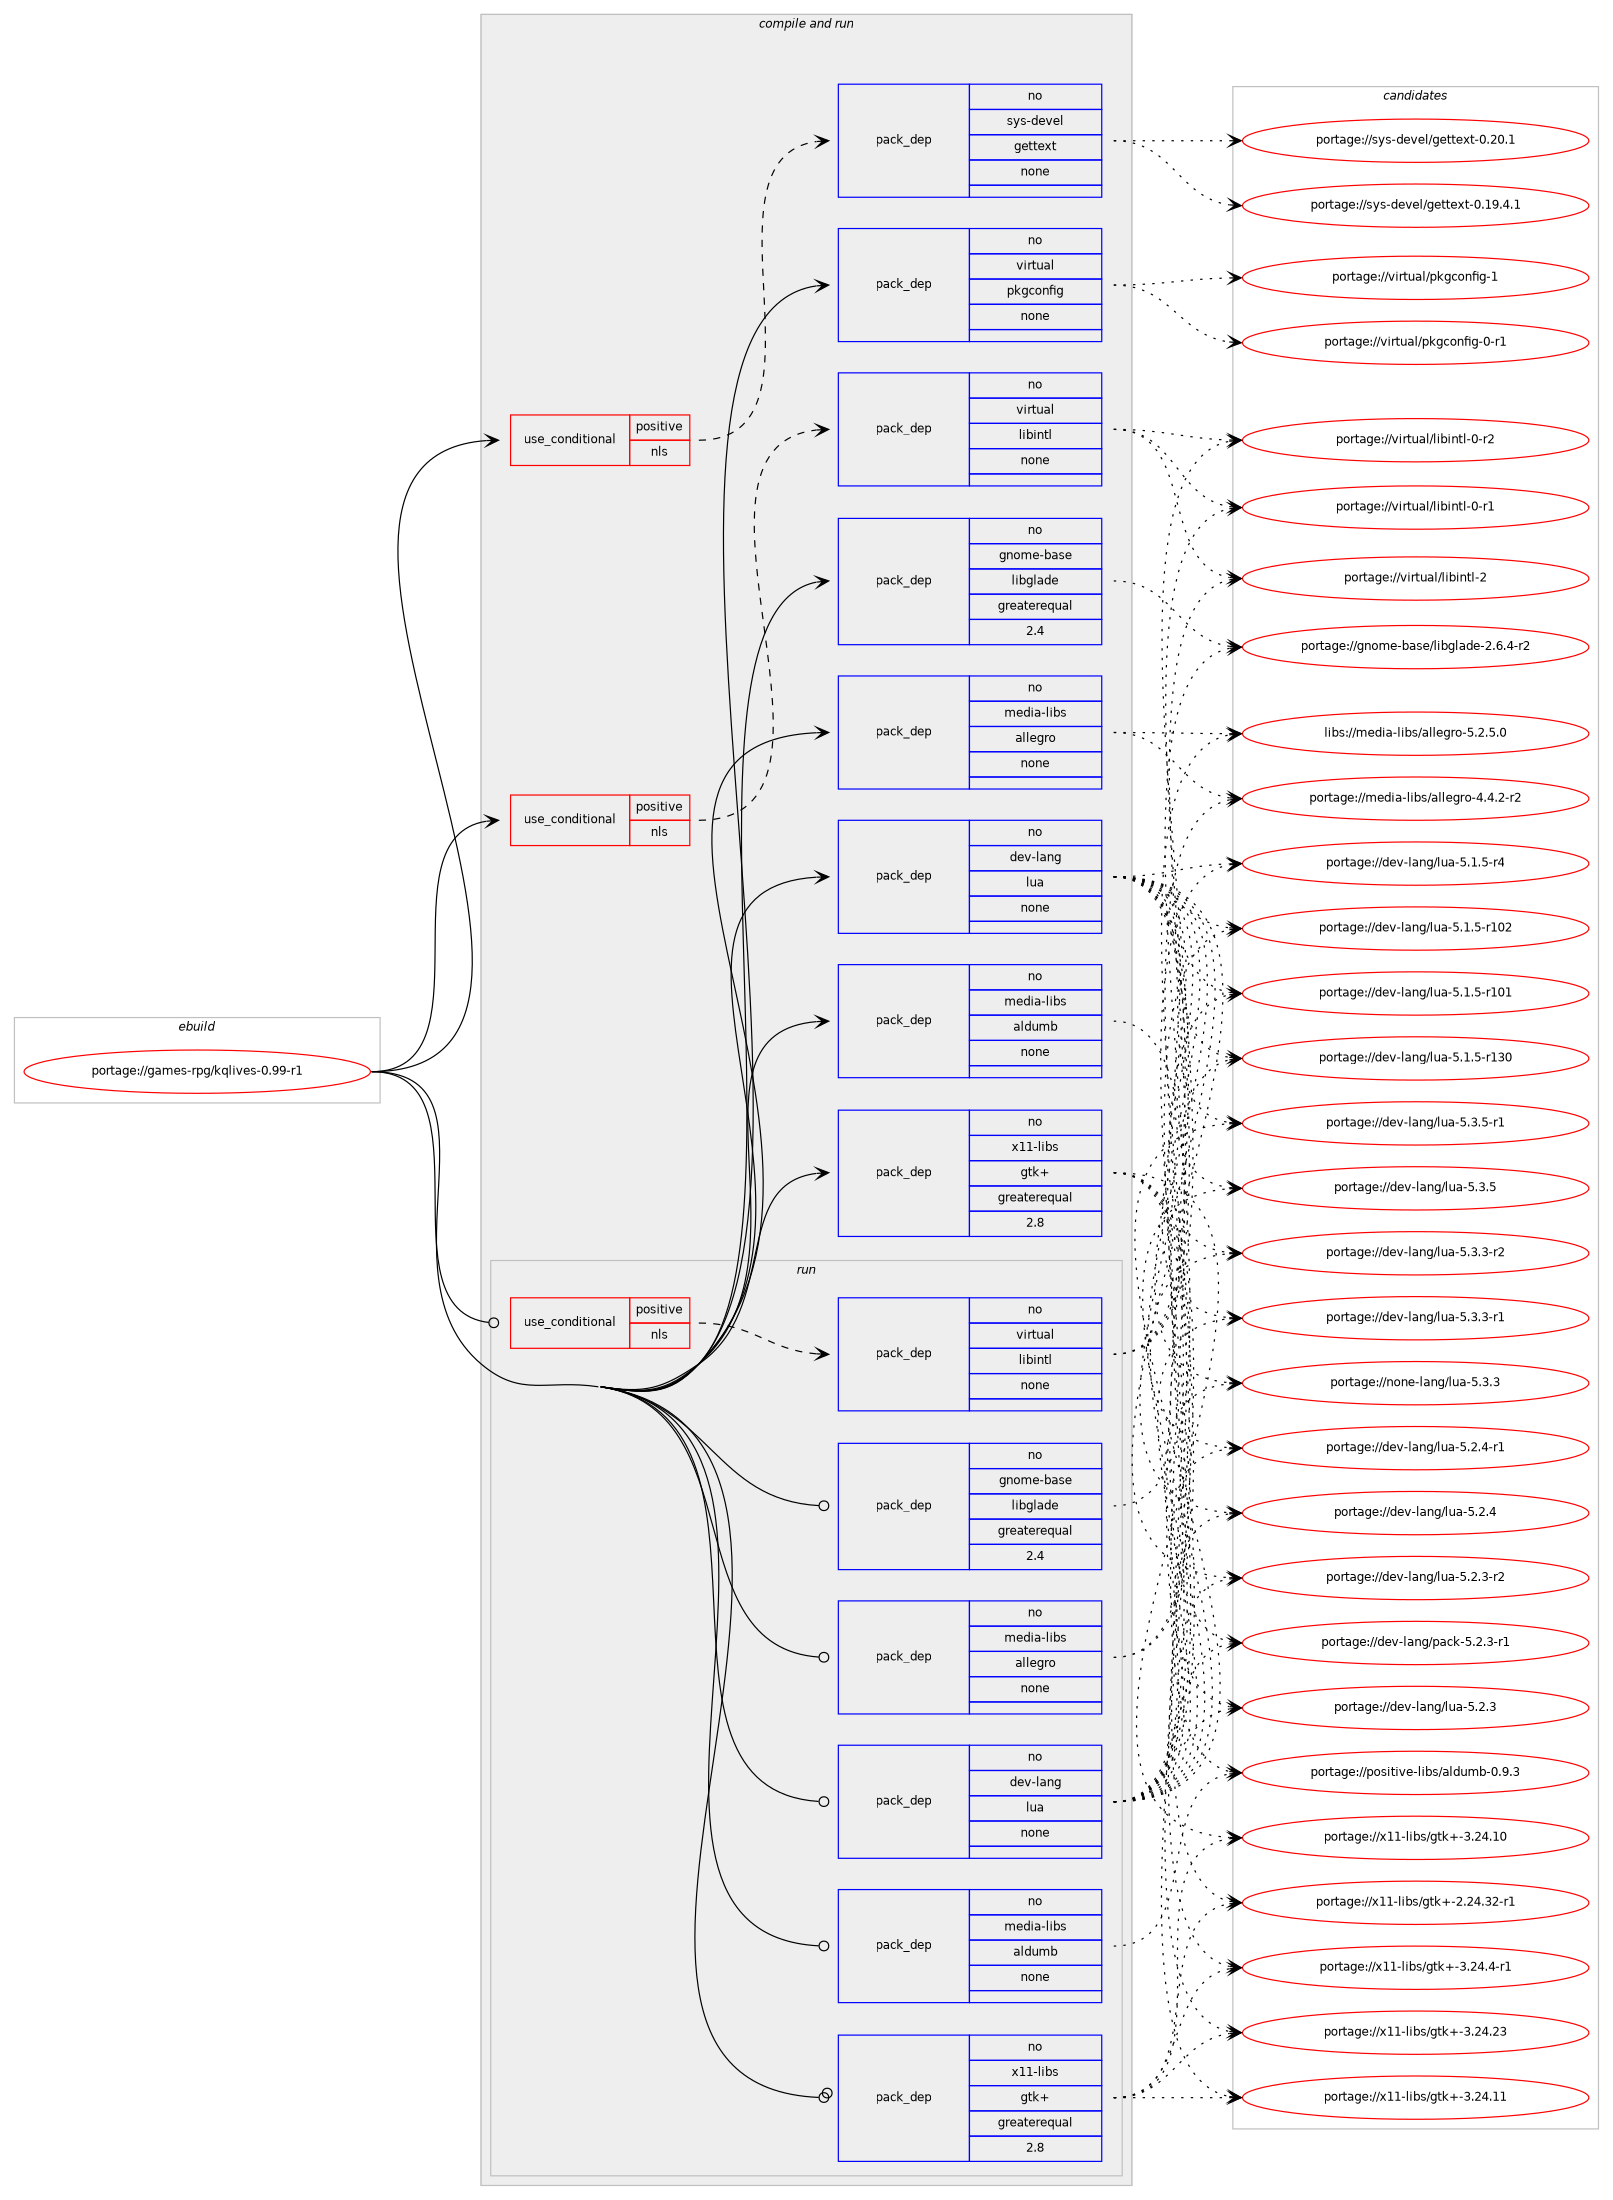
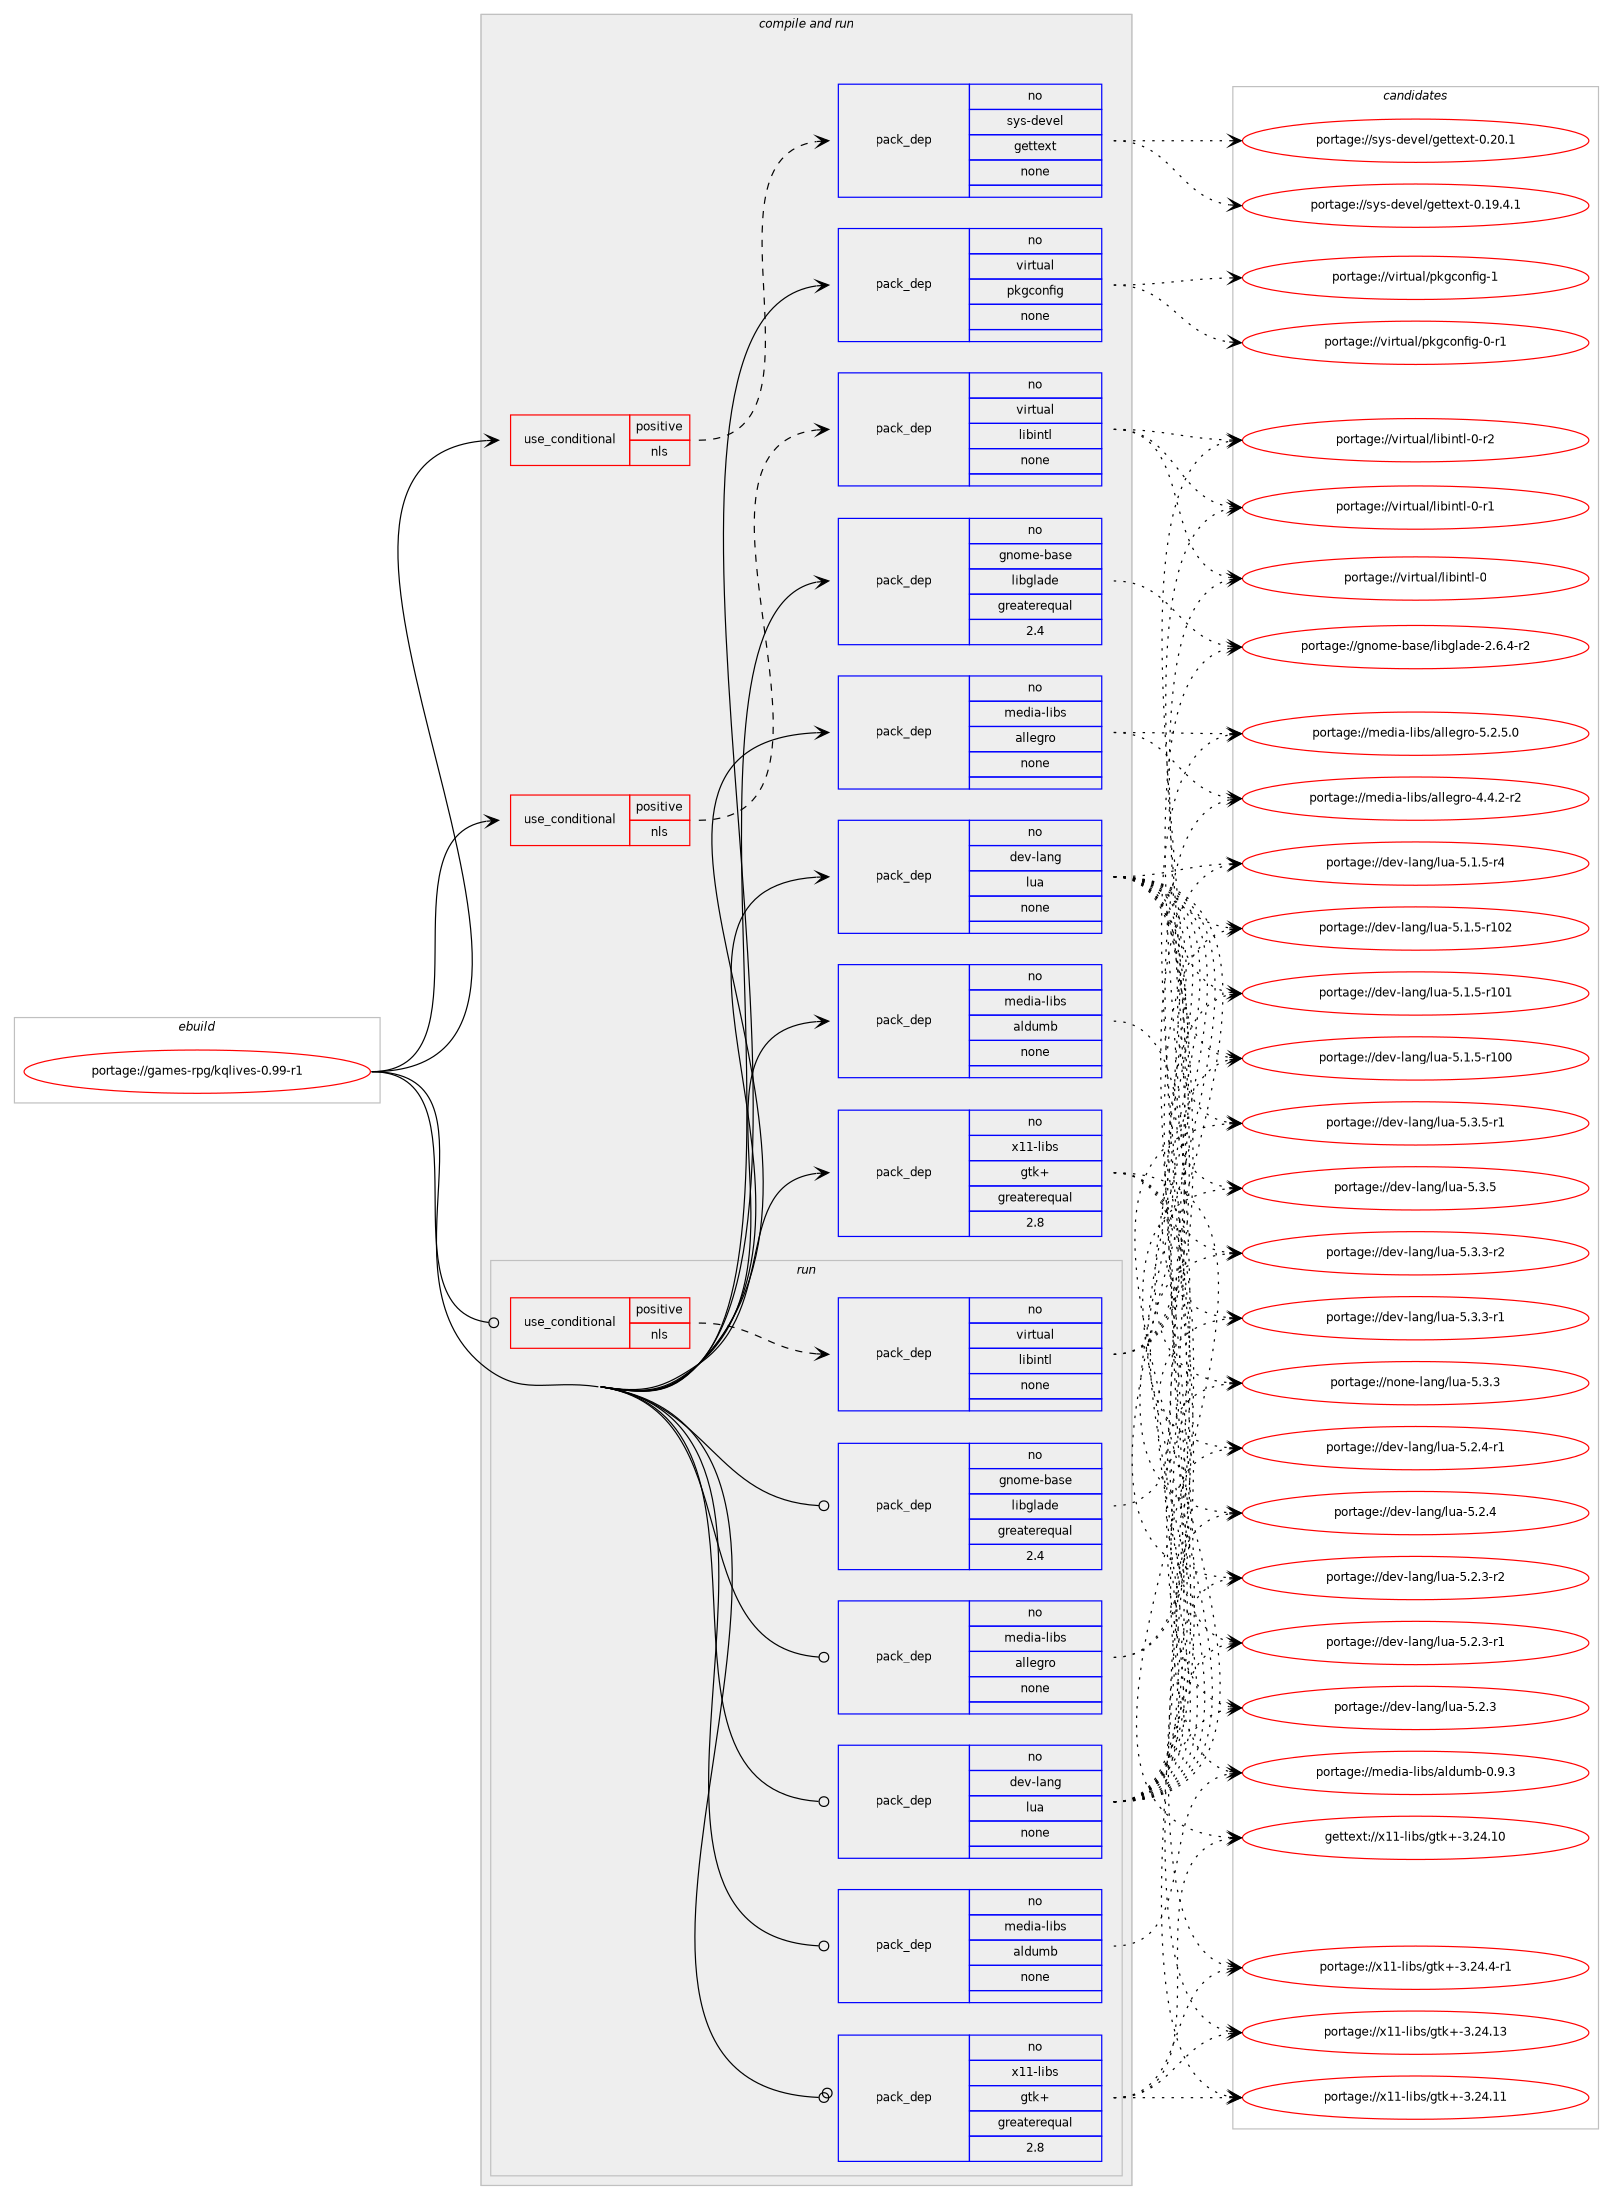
(1416, 579) -> (1416, 579)
(1416, 734) -> (1416, 734)
(1416, 1058) -> (1416, 1058)
(1416, 1643) -> (1416, 1643)
(1416, 1773) -> (1416, 1773)
(1416, 1838) -> (1416, 1838)
(1416, 1903) -> none
(1416, 2033) -> (1416, 2033)
